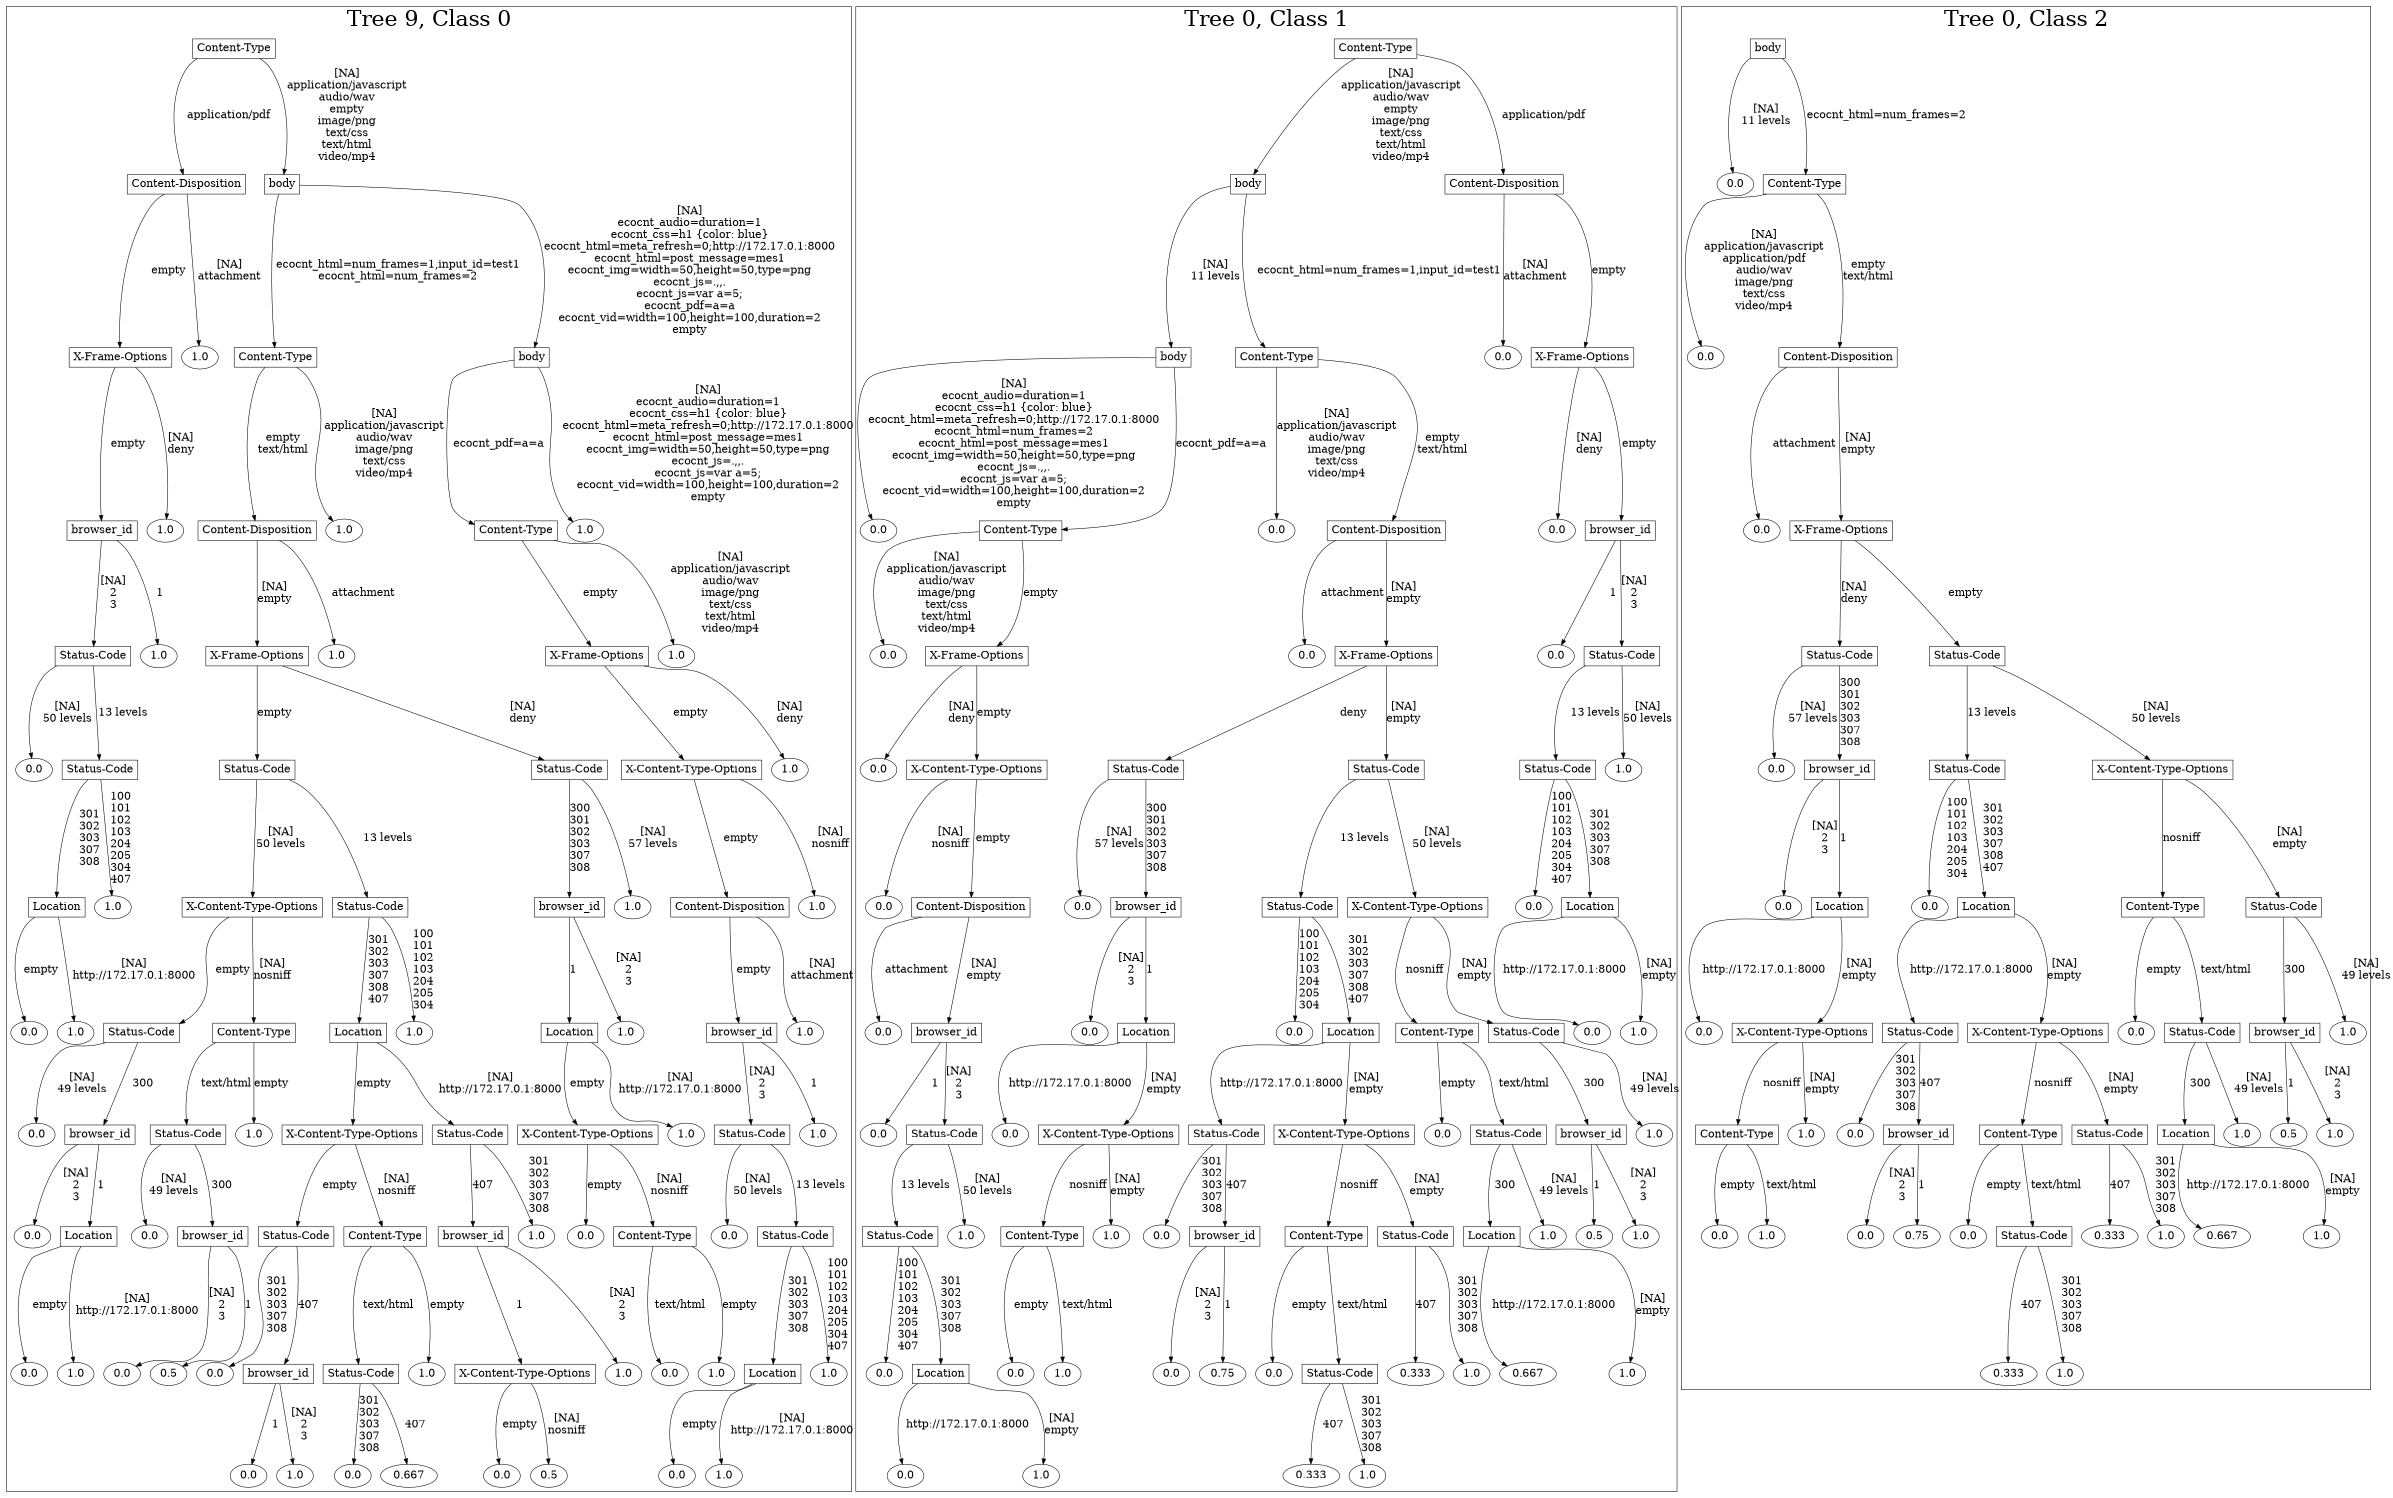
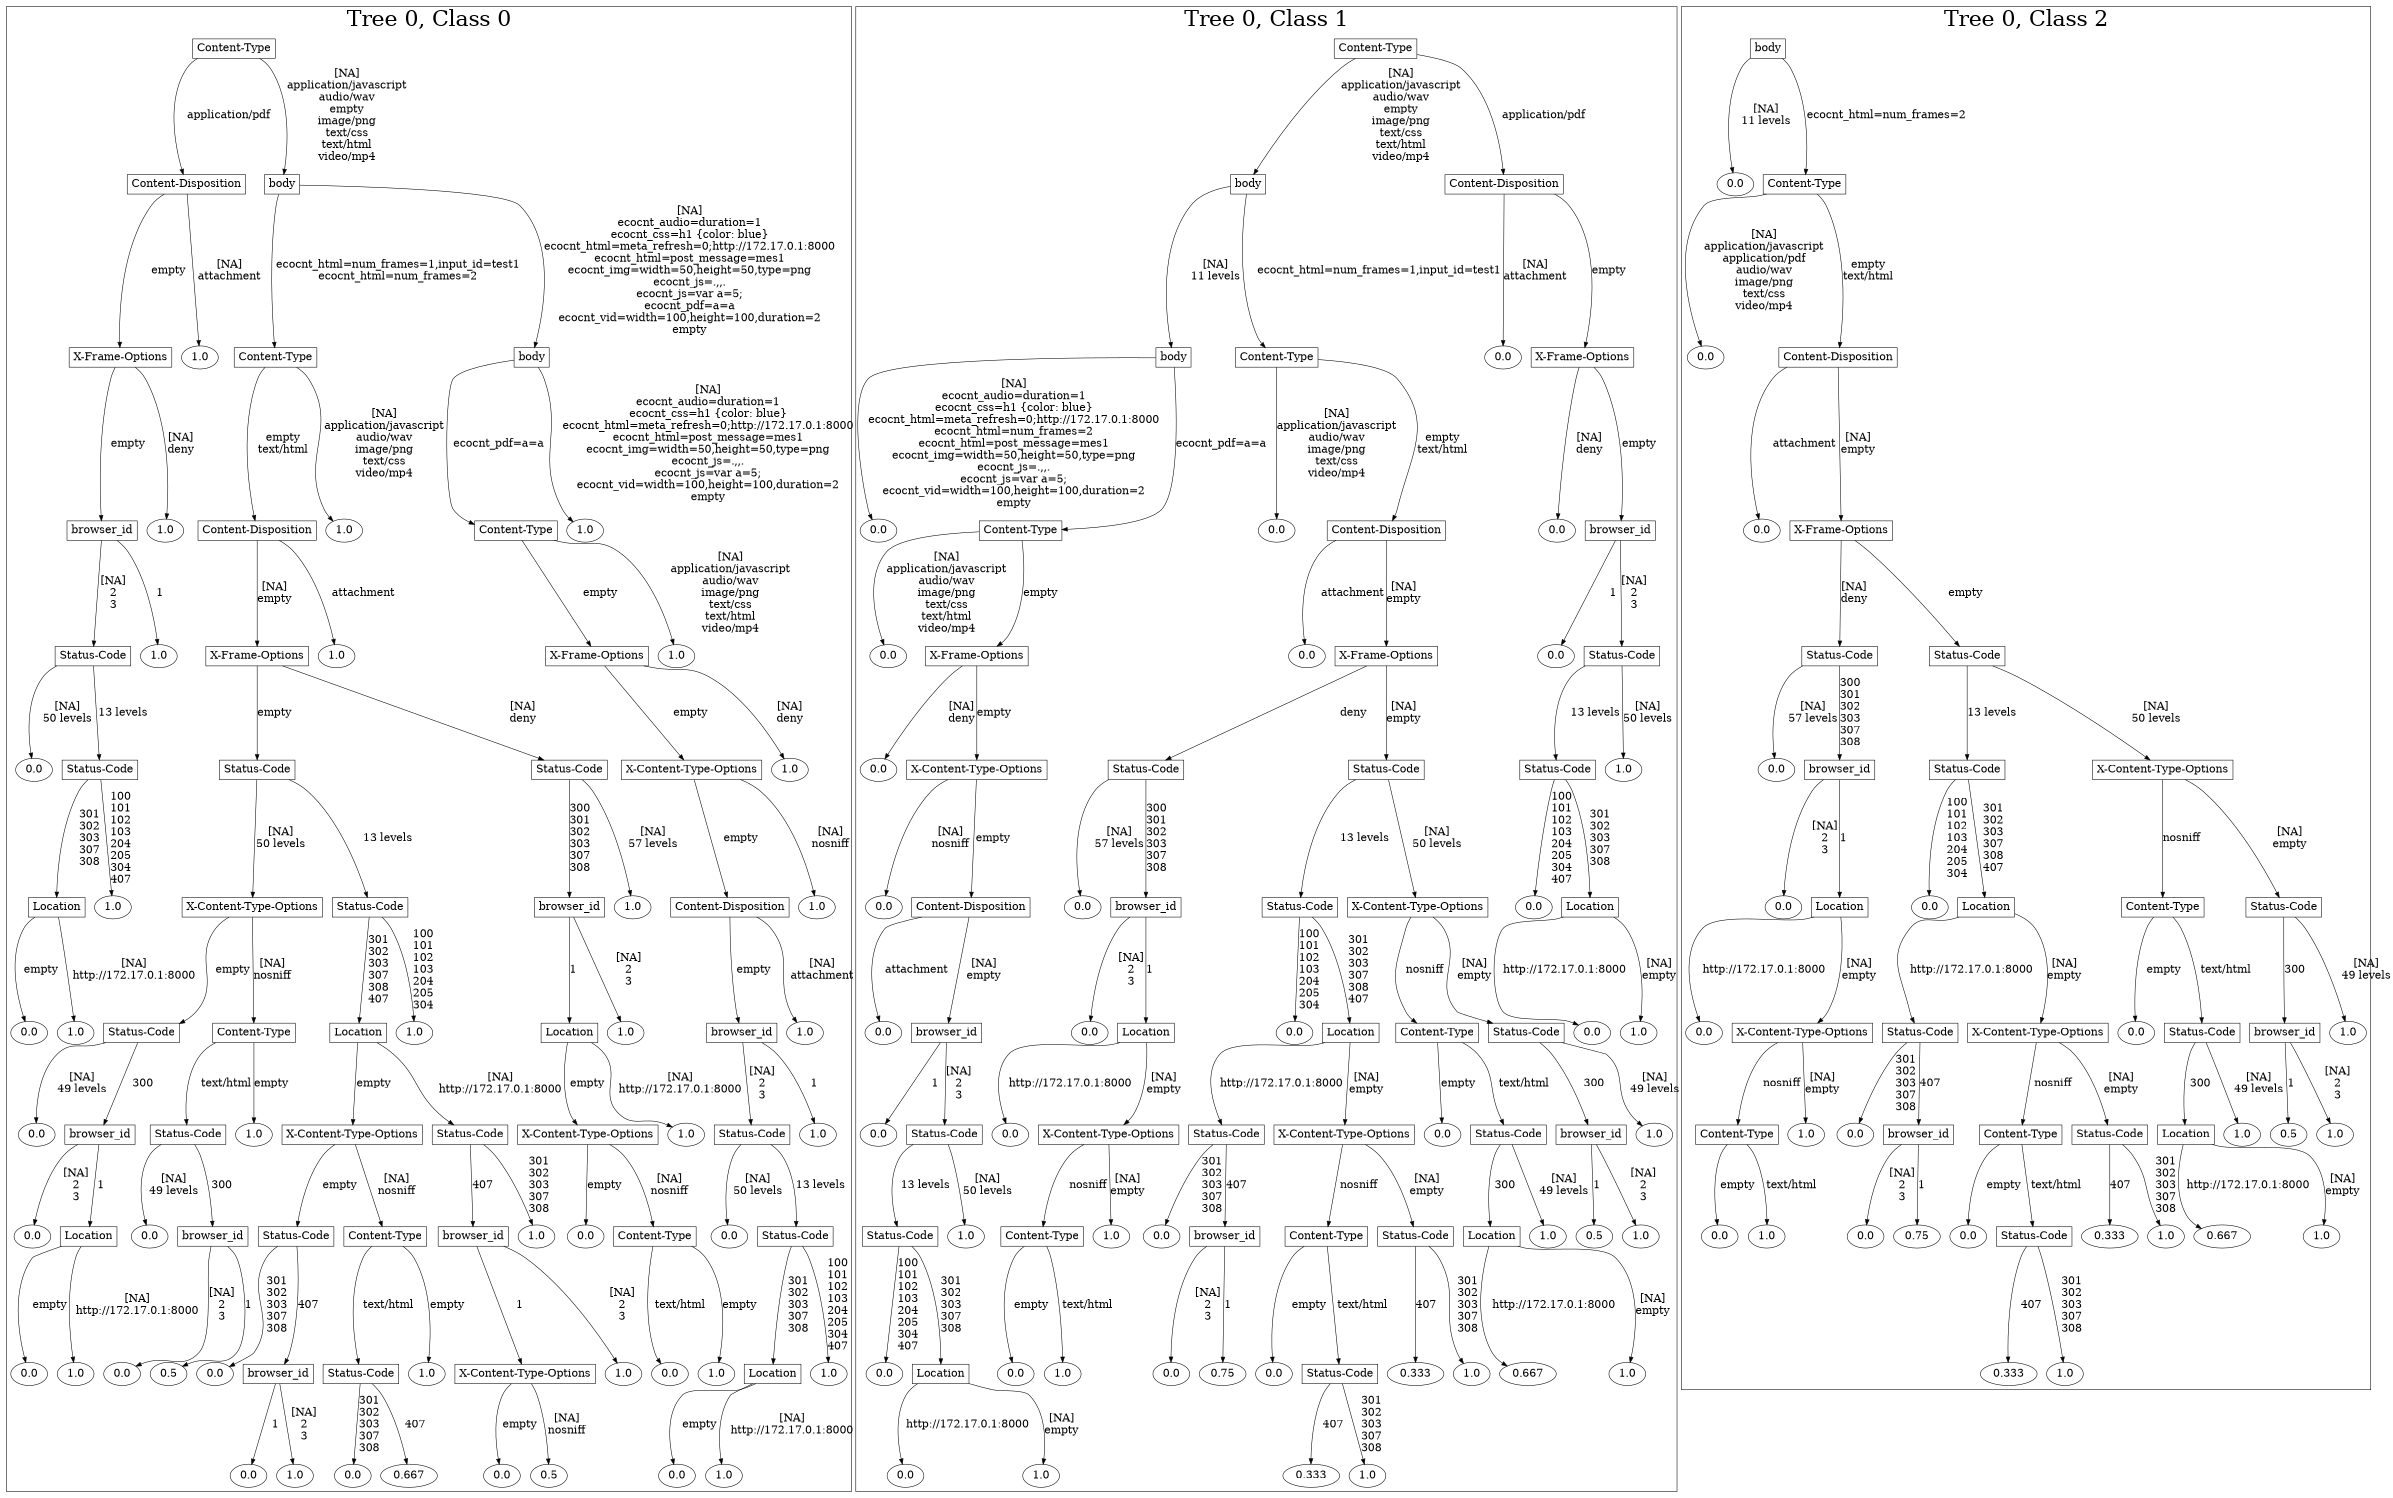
(429, 21) -> (429, 21)
